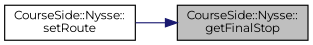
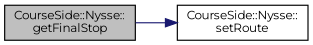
(150, 23) -> (150, 23)
